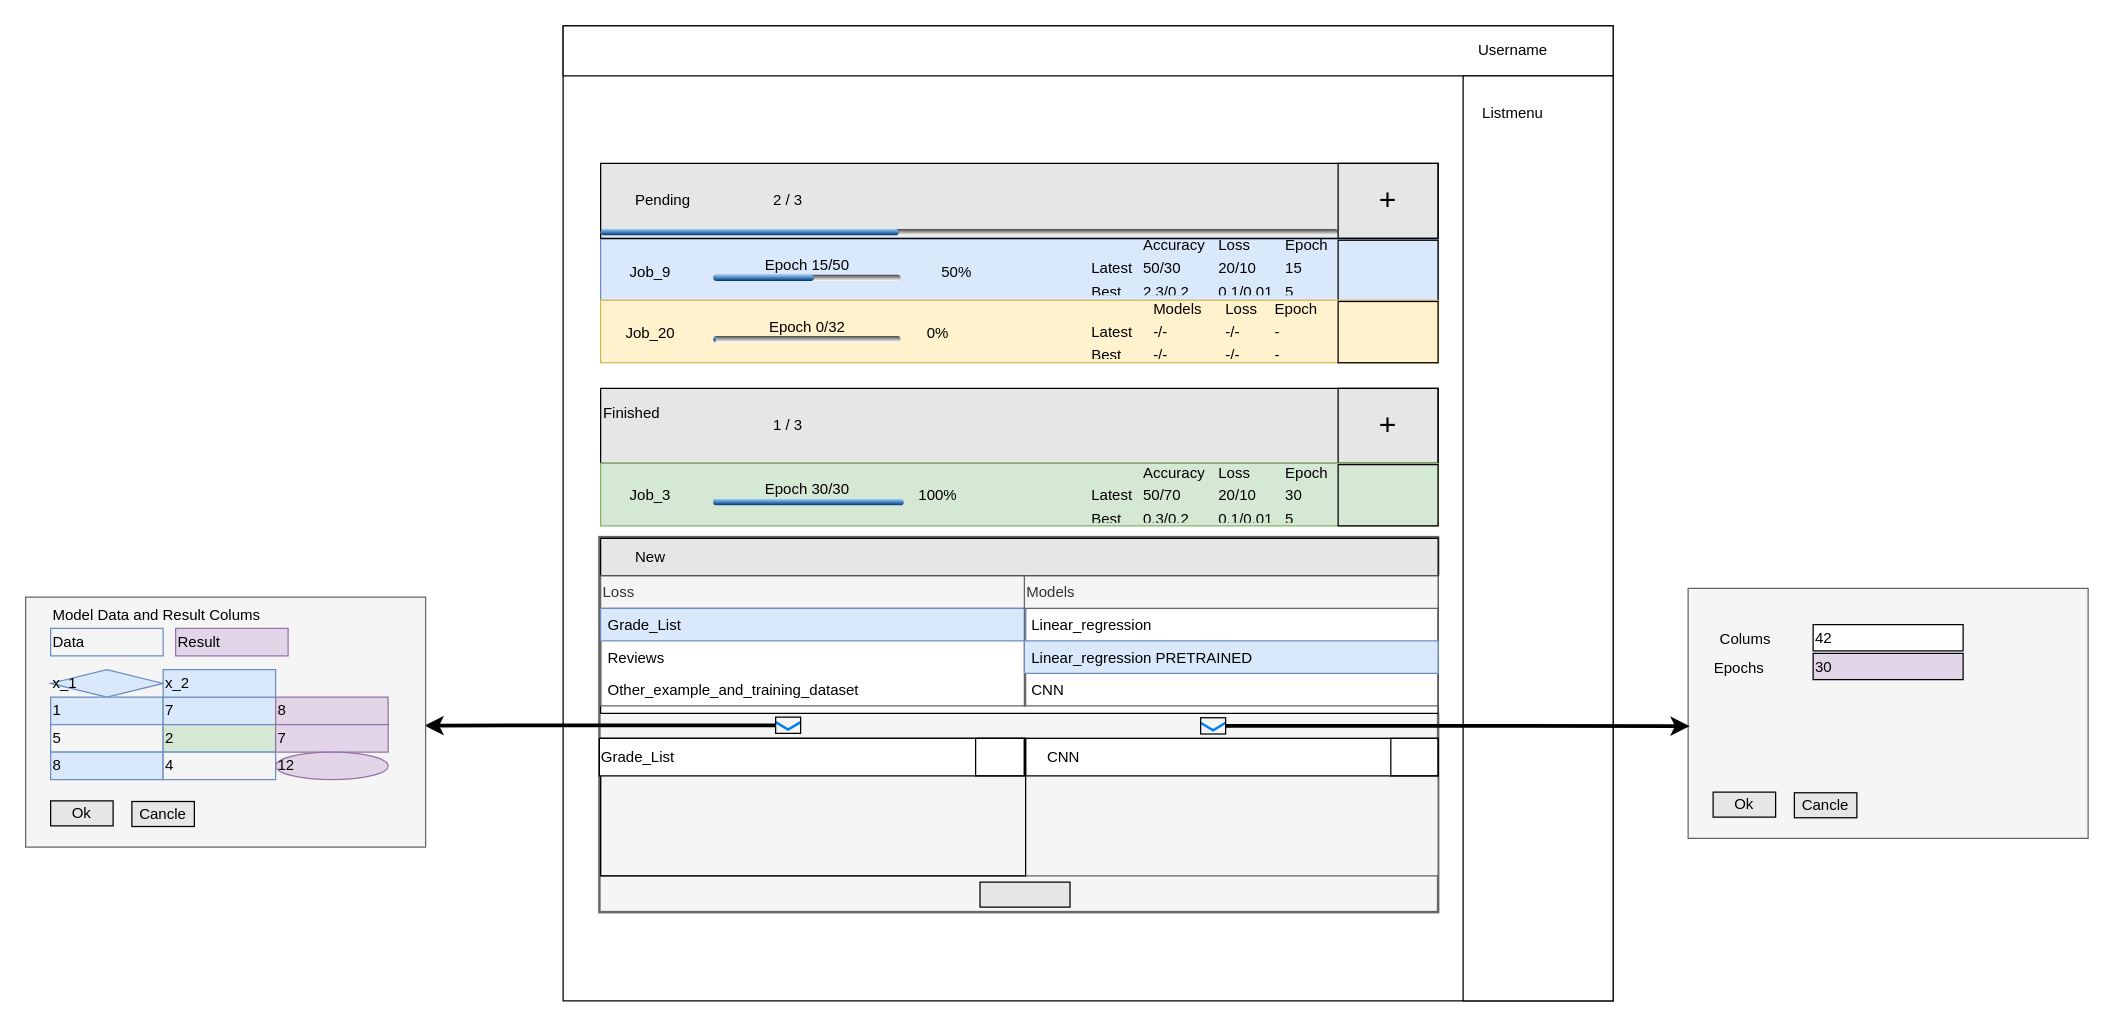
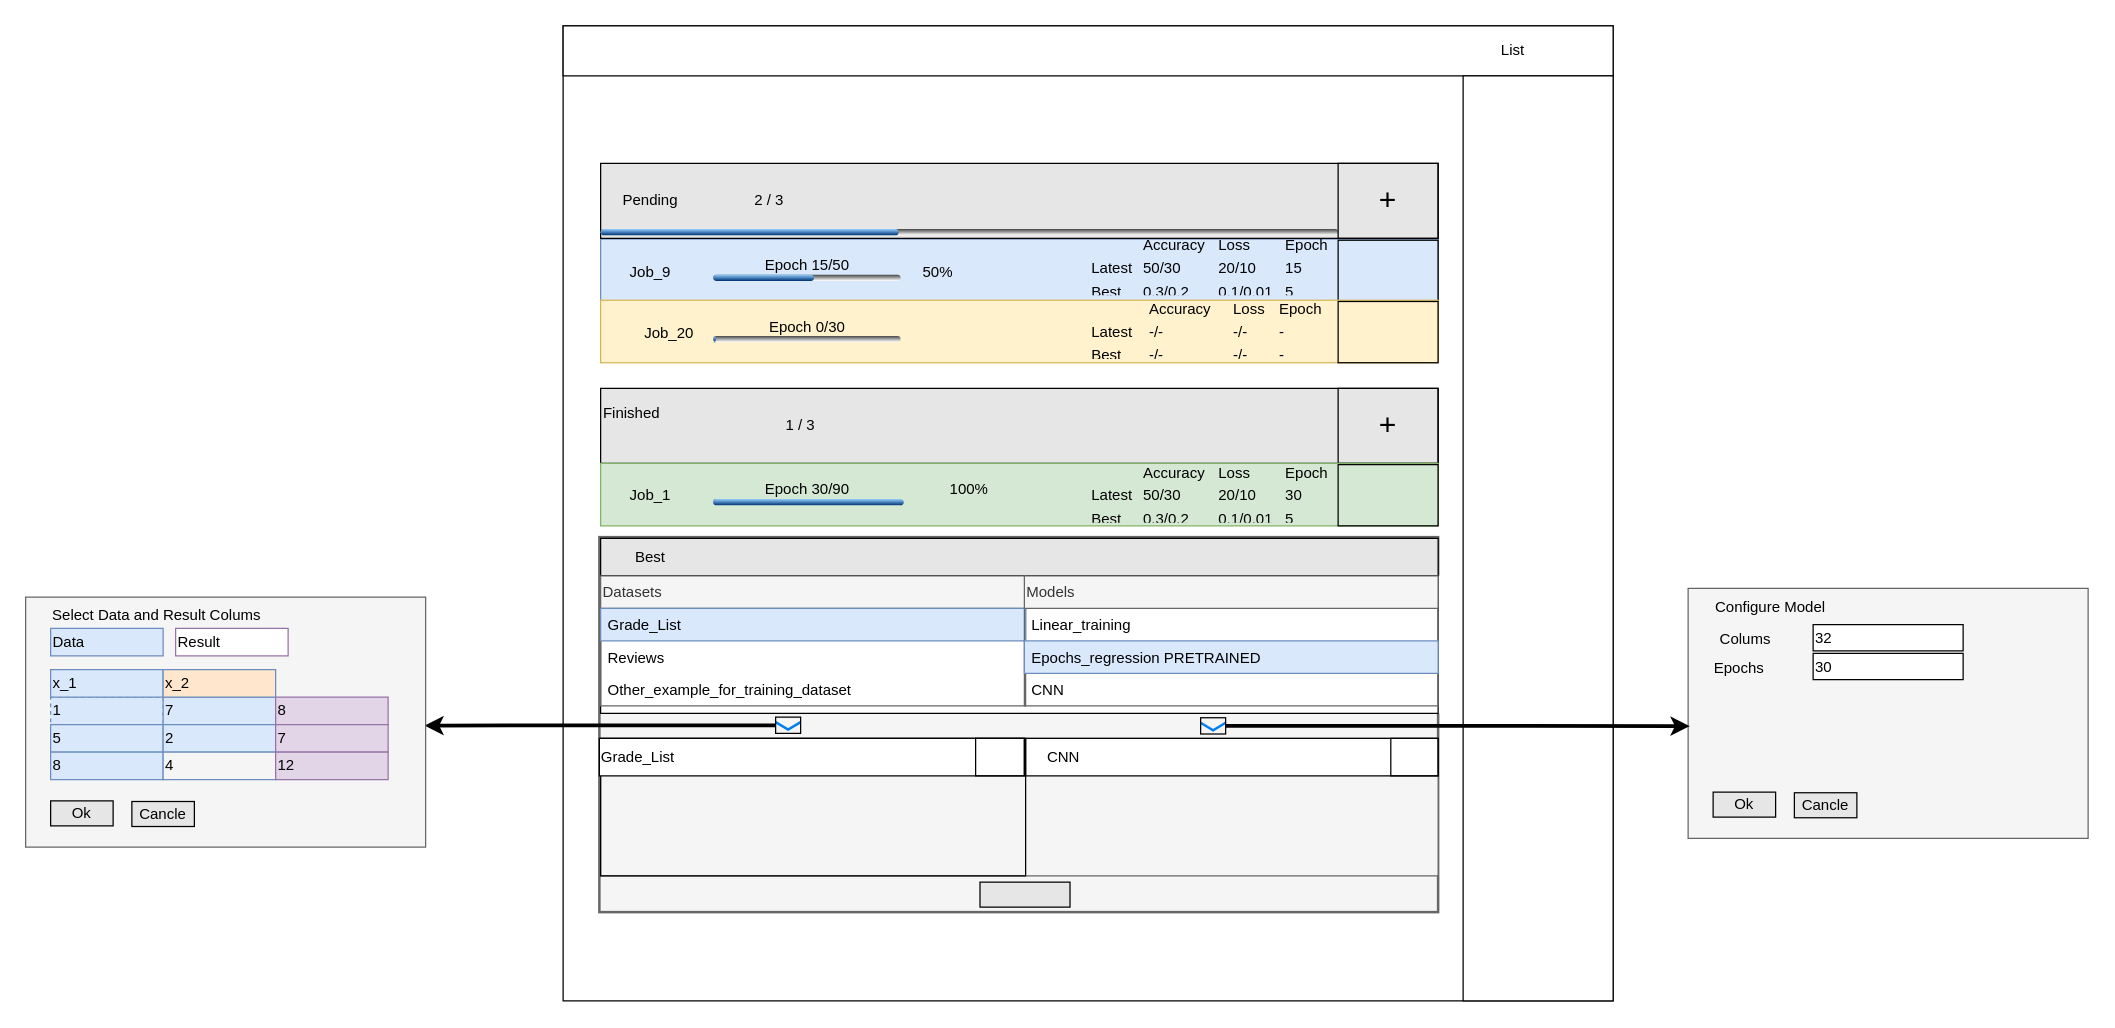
(1513, 51) -> (1513, 51)
(1513, 113) -> none
(663, 201) -> (651, 201)
(788, 201) -> (769, 201)
(957, 271) -> (938, 271)
(1126, 323) -> (1126, 323)
(808, 327) -> (808, 327)
(651, 333) -> (669, 333)
(938, 333) -> none
(1126, 387) -> (1126, 387)
(788, 426) -> (801, 426)
(808, 489) -> (808, 489)
(651, 496) -> (651, 496)
(938, 496) -> (969, 489)
(1126, 551) -> (1126, 551)
(651, 557) -> (651, 557)
(620, 592) -> (637, 592)
none -> (1819, 607)
(157, 616) -> (157, 616)
(1099, 625) -> (1088, 625)
(1824, 638) -> (1824, 638)
(107, 642) -> (107, 642)
(232, 642) -> (232, 642)
(1143, 658) -> (1145, 658)
(1888, 666) -> (1888, 666)
(107, 683) -> (107, 683)
(219, 683) -> (219, 683)
(744, 690) -> (744, 690)
(107, 711) -> (107, 711)
(107, 738) -> (107, 738)
(219, 738) -> (219, 738)
(332, 766) -> (332, 766)
